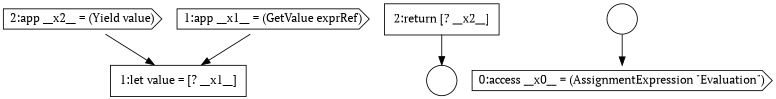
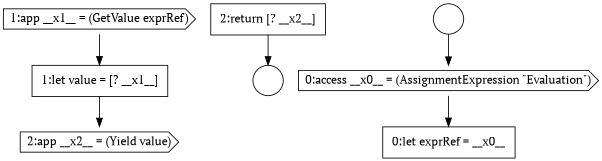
(126, 47) -> (99, 107)
none -> (449, 142)
